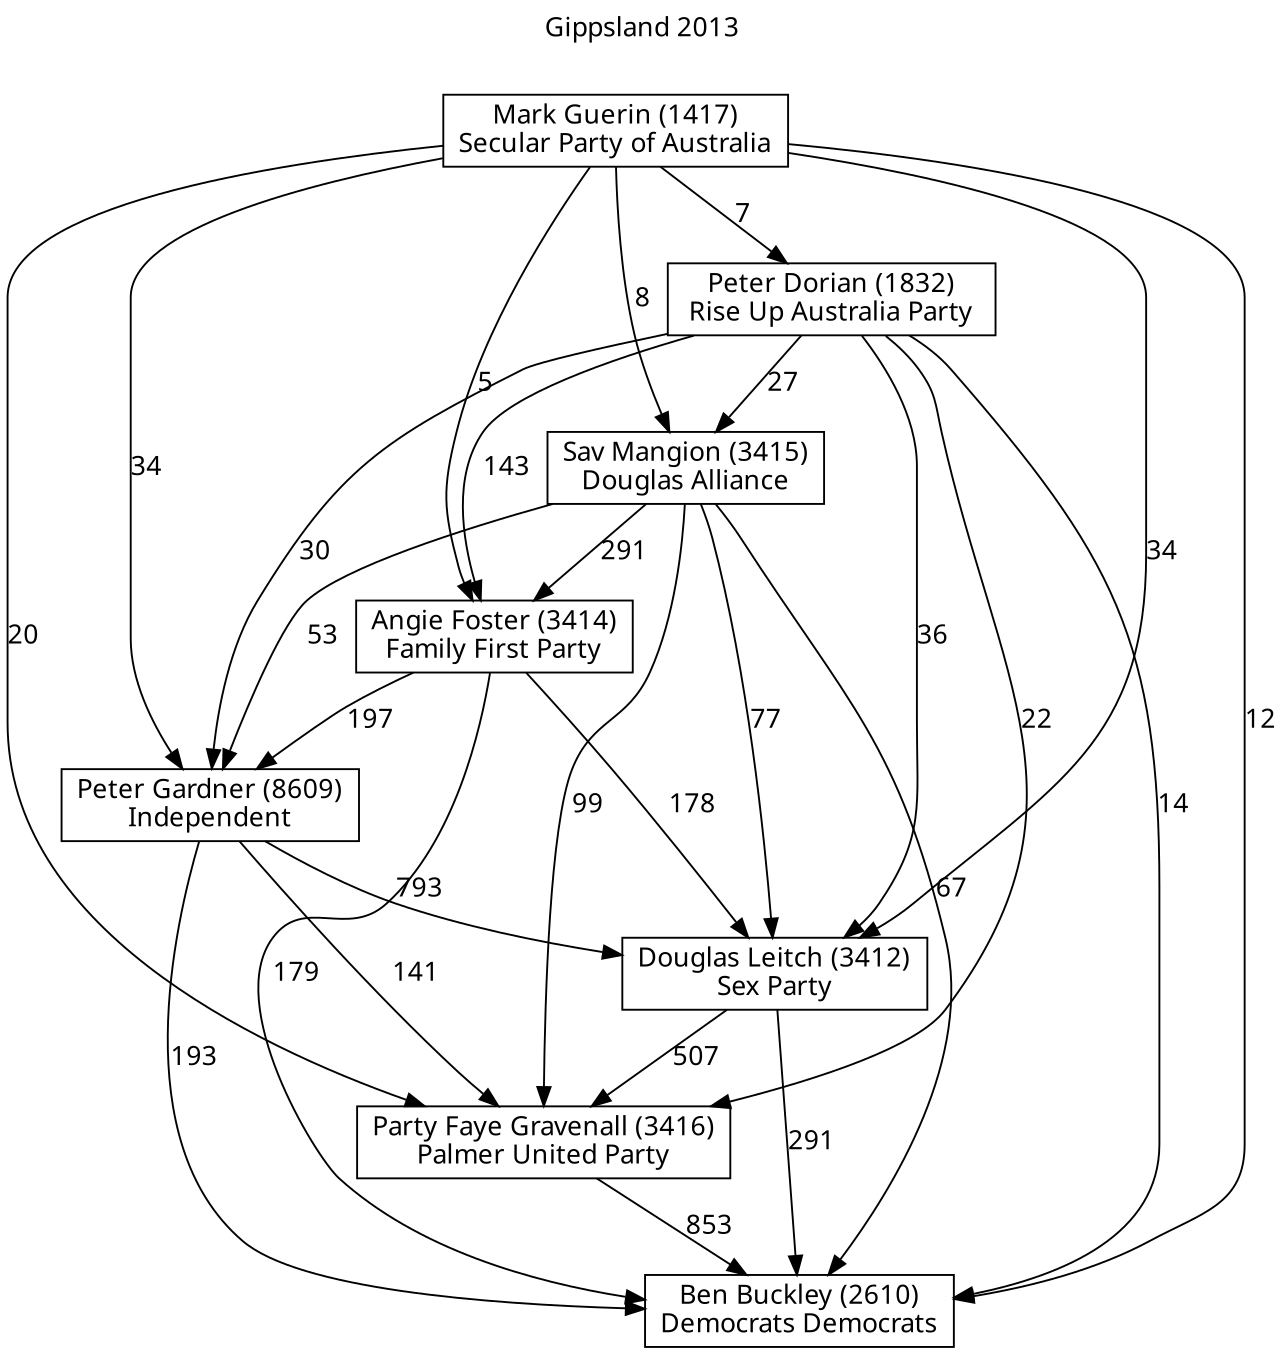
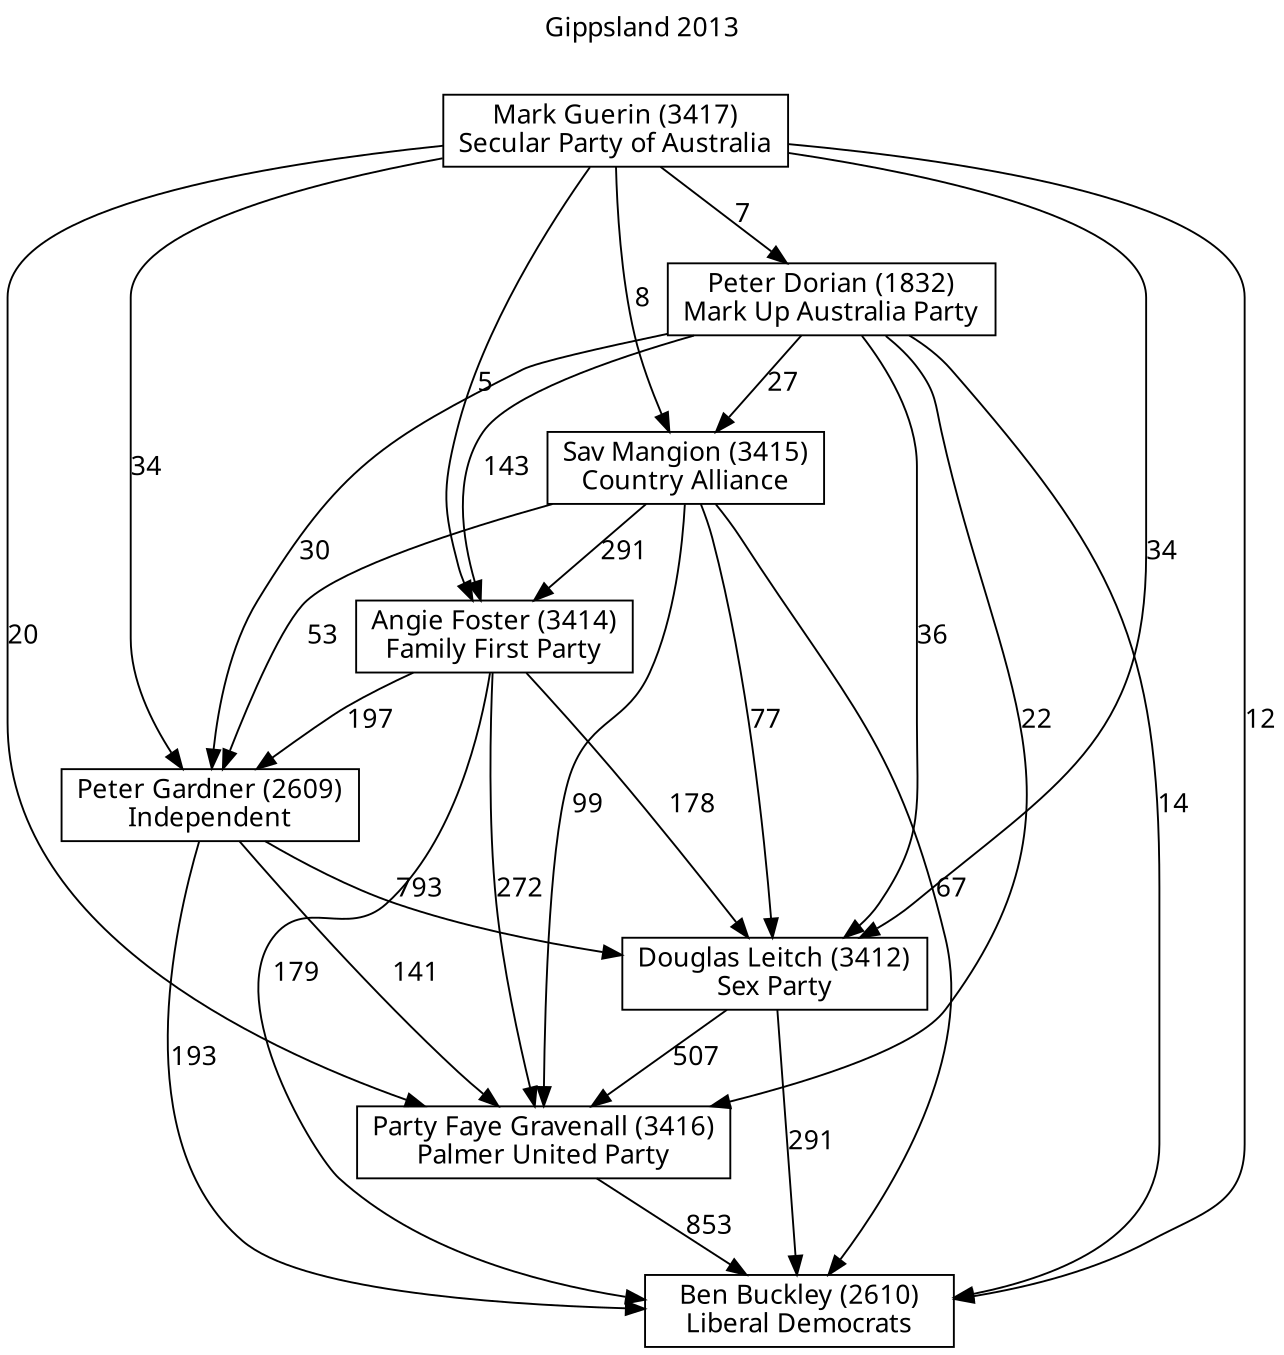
(616, 131) -> (616, 131)
(832, 299) -> (832, 299)
(686, 468) -> (686, 468)
(210, 805) -> (210, 805)
none -> (494, 882)
(799, 1311) -> (799, 1311)
